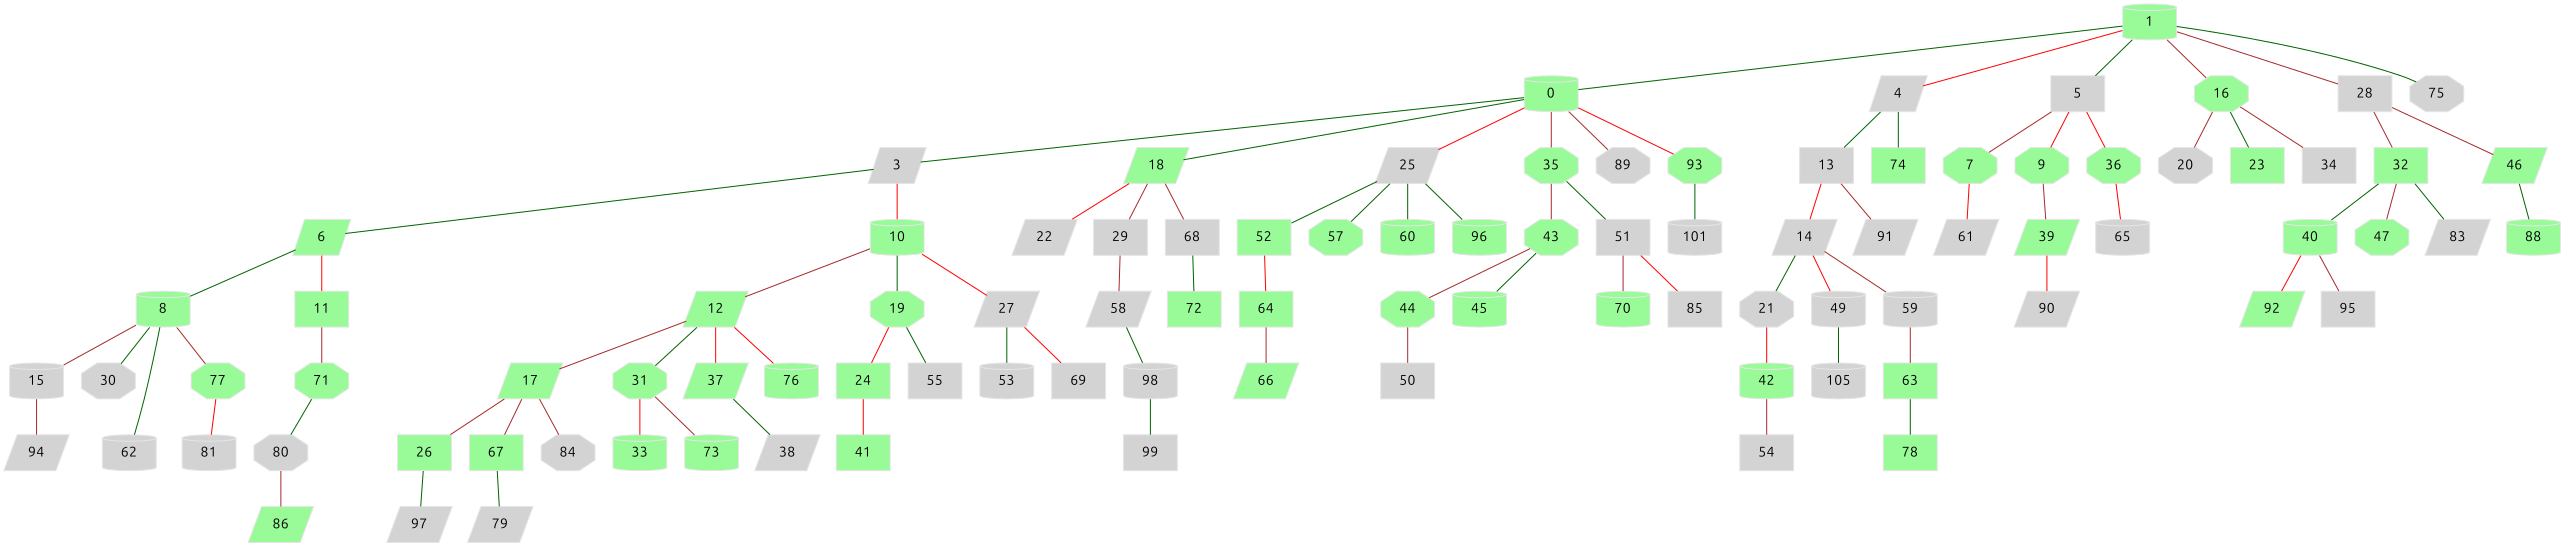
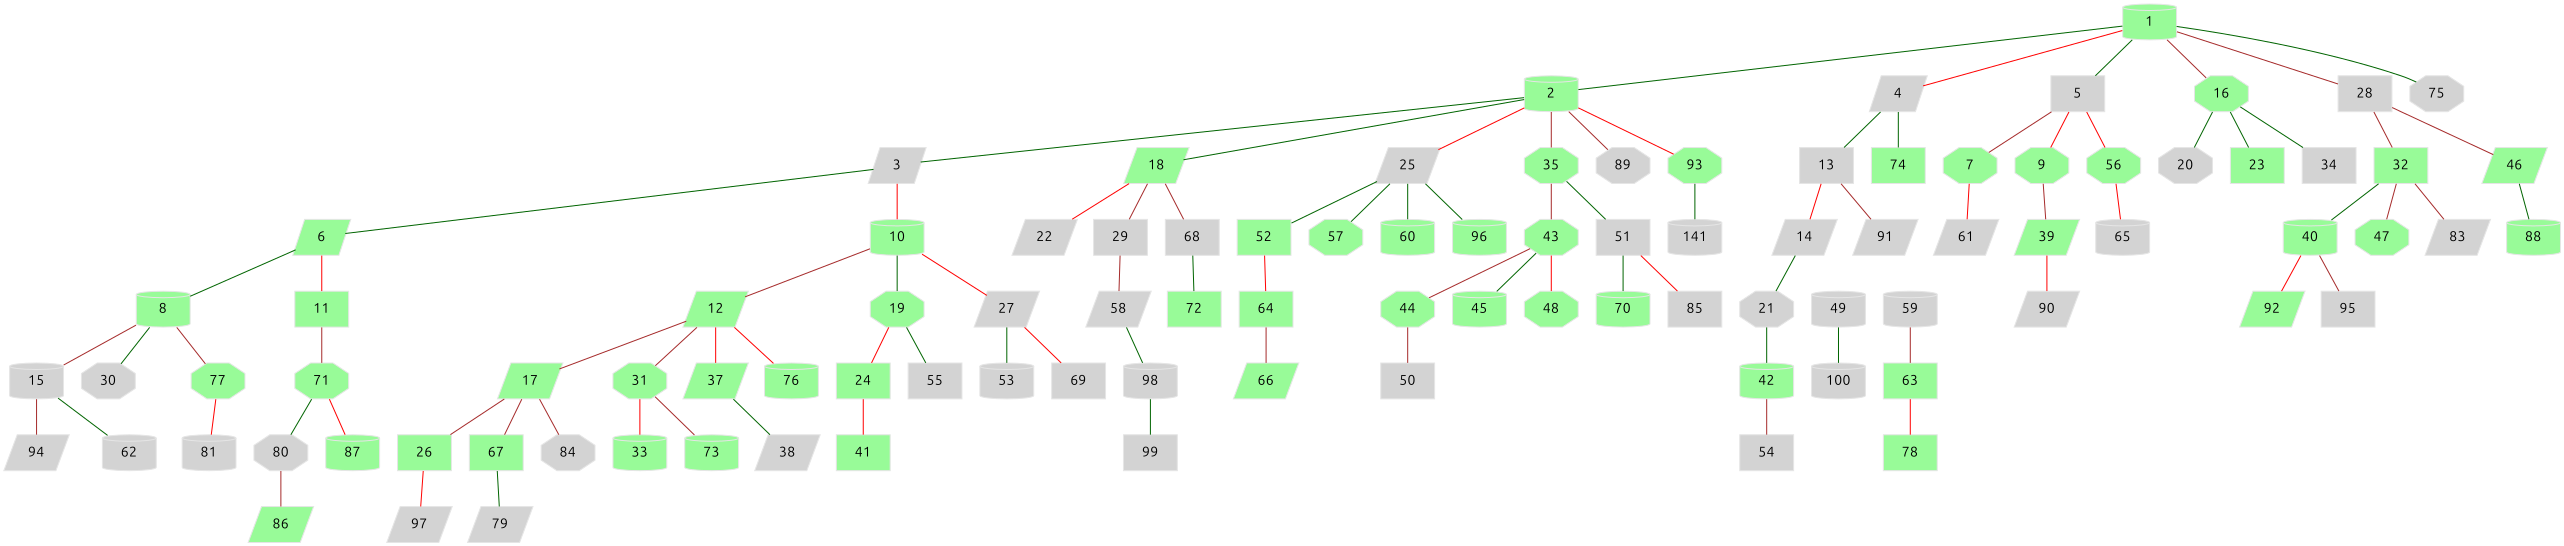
(1551, 94) -> (1551, 94)
(2272, 127) -> (2272, 127)
(2203, 130) -> (2203, 130)
(2114, 166) -> (2114, 166)
(2429, 202) -> (2429, 202)
(1695, 237) -> (1695, 237)
(1855, 272) -> none
(1623, 273) -> (1623, 273)
(1822, 273) -> none
none -> (1551, 309)
(1767, 345) -> (1767, 345)
(676, 347) -> (676, 347)
(148, 381) -> (83, 417)
(1838, 381) -> (1838, 381)
(1910, 417) -> (1910, 417)
none -> (353, 453)
(422, 489) -> (422, 489)
